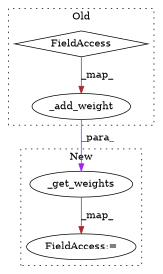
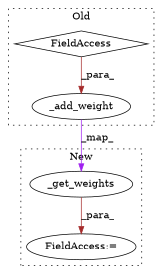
(97, 75) -> (98, 75)
(98, 138) -> (97, 138)
(97, 215) -> (98, 215)
